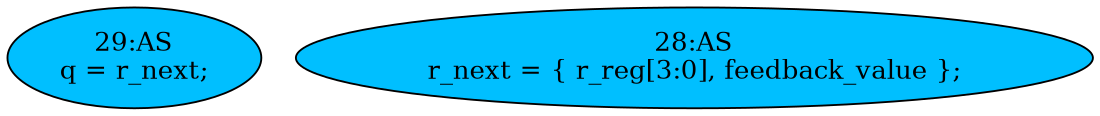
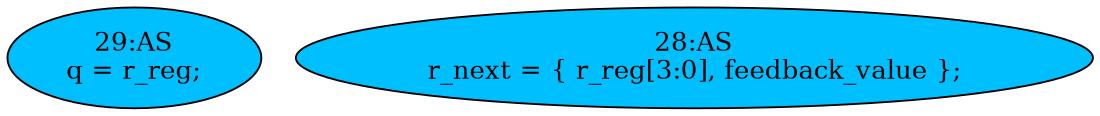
(134, 58) -> (134, 58)
